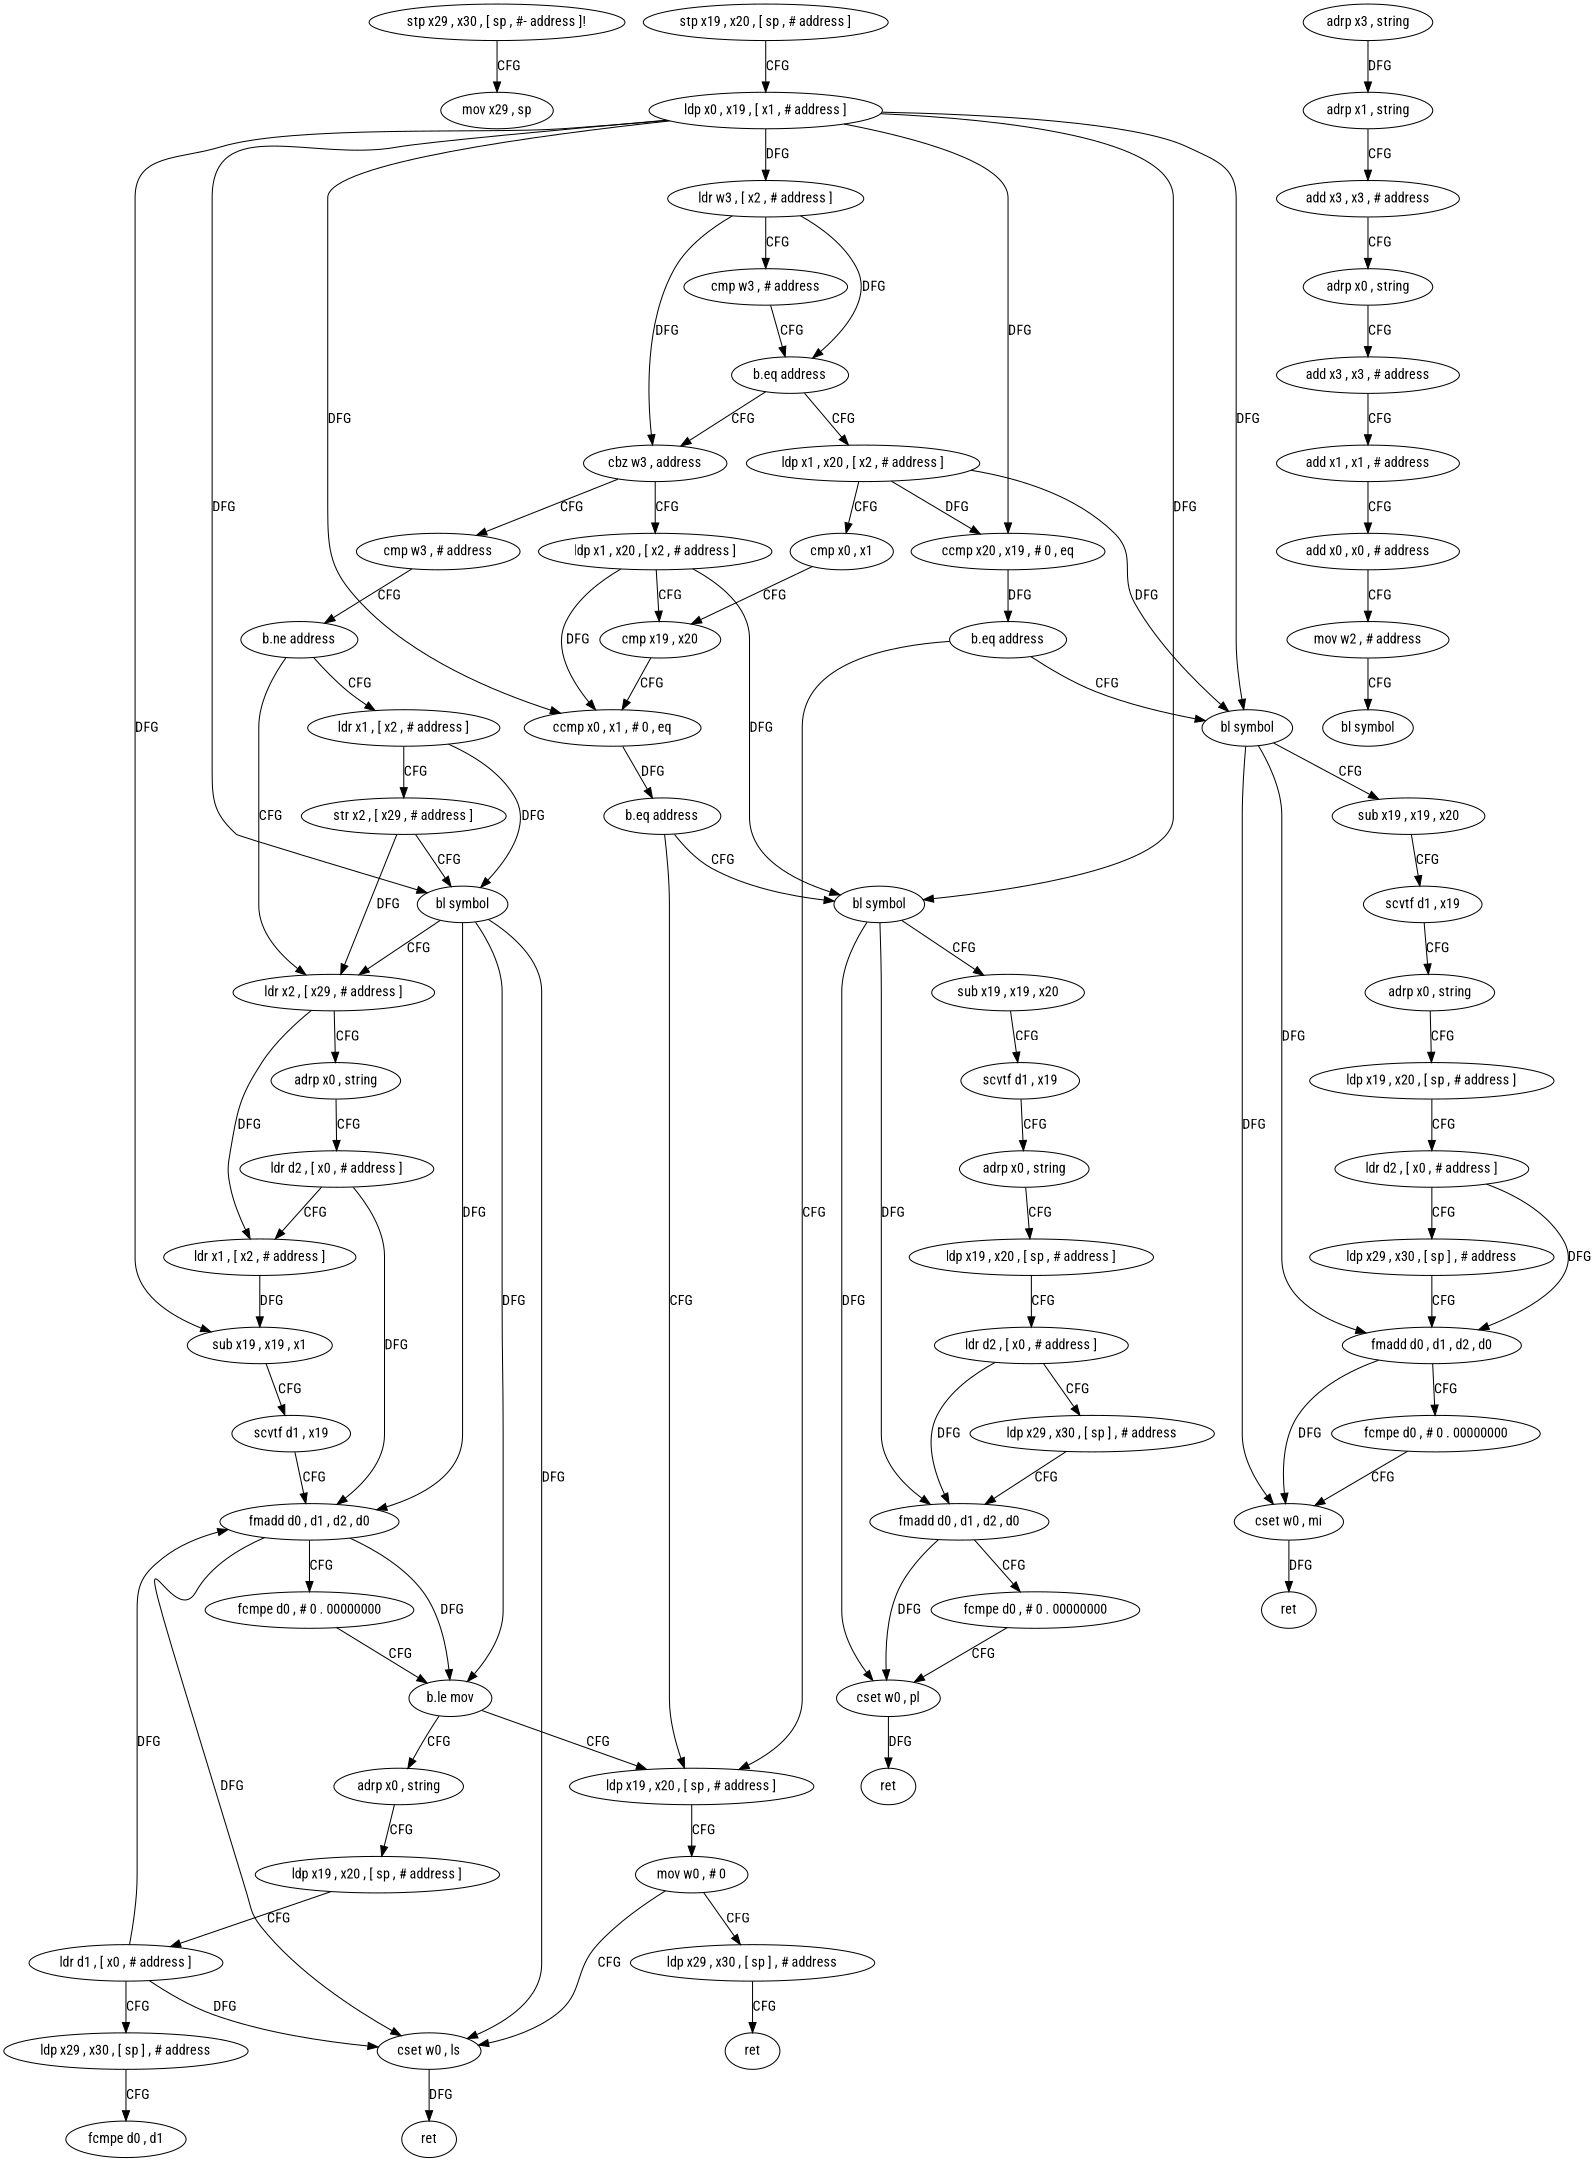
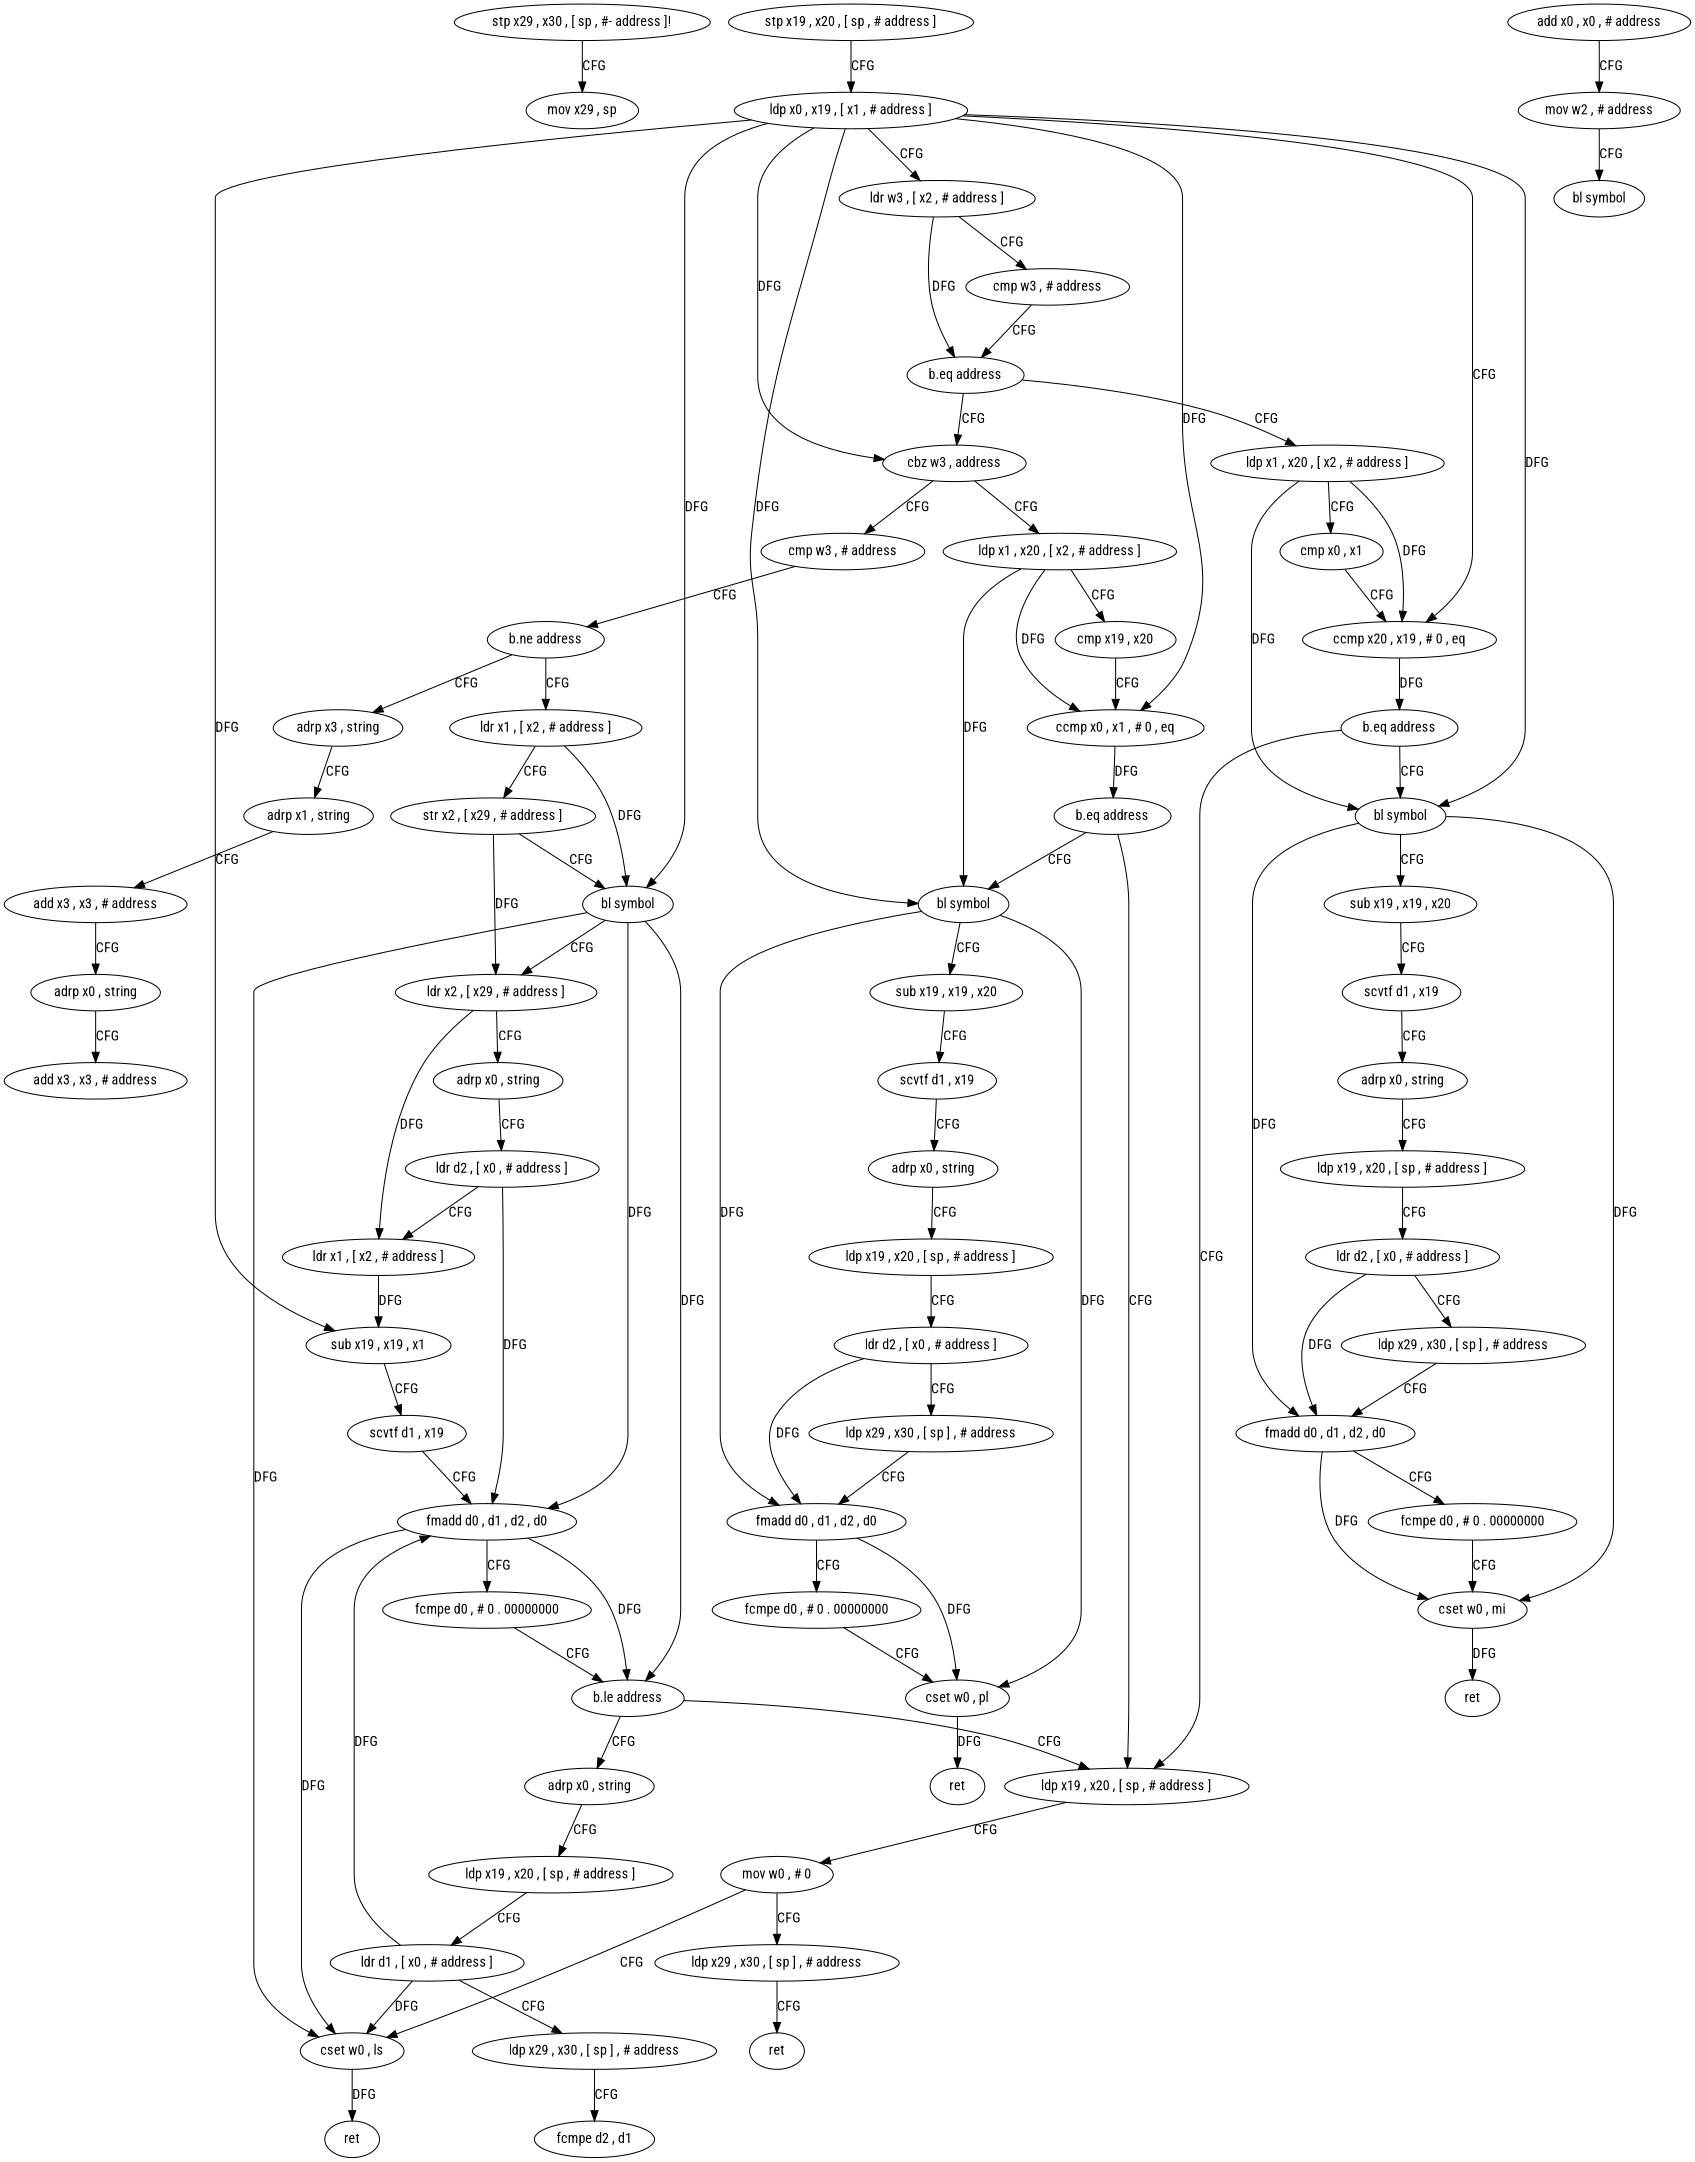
(1380, 66) -> (338, 772)
(778, 155) -> (912, 155)
(658, 311) -> (758, 318)
(1020, 331) -> (1485, 375)
(1368, 463) -> none
(757, 593) -> (1362, 591)
(259, 817) -> (447, 682)
(450, 1698) -> (628, 1698)
(126, 2139) -> (594, 2139)
